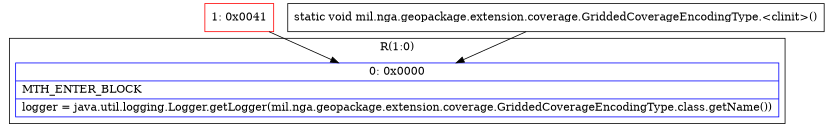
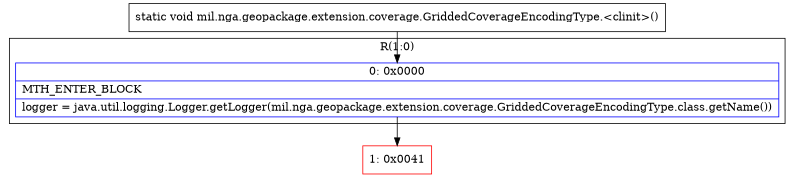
(300, 46) -> (397, 128)
